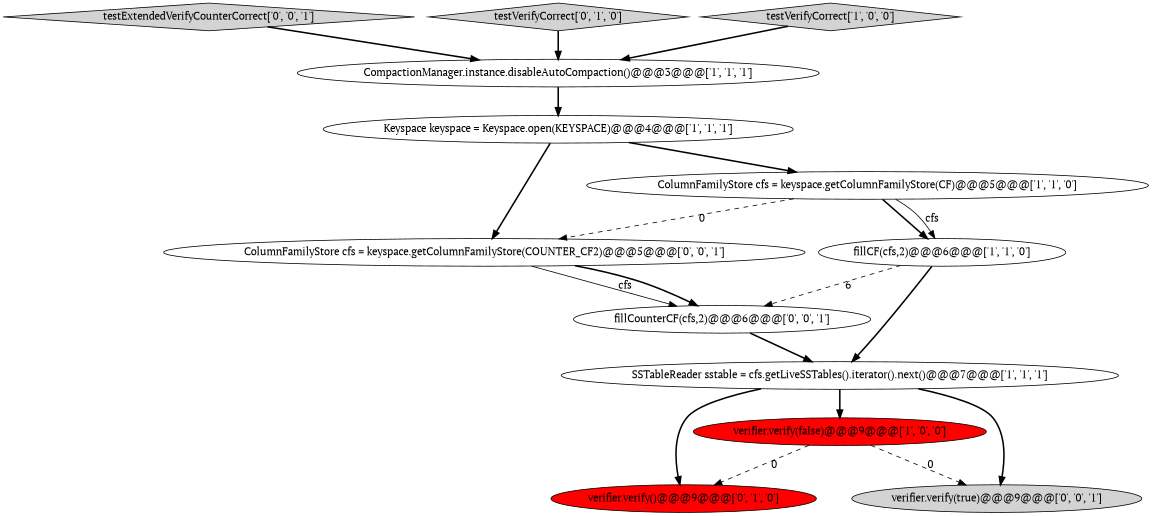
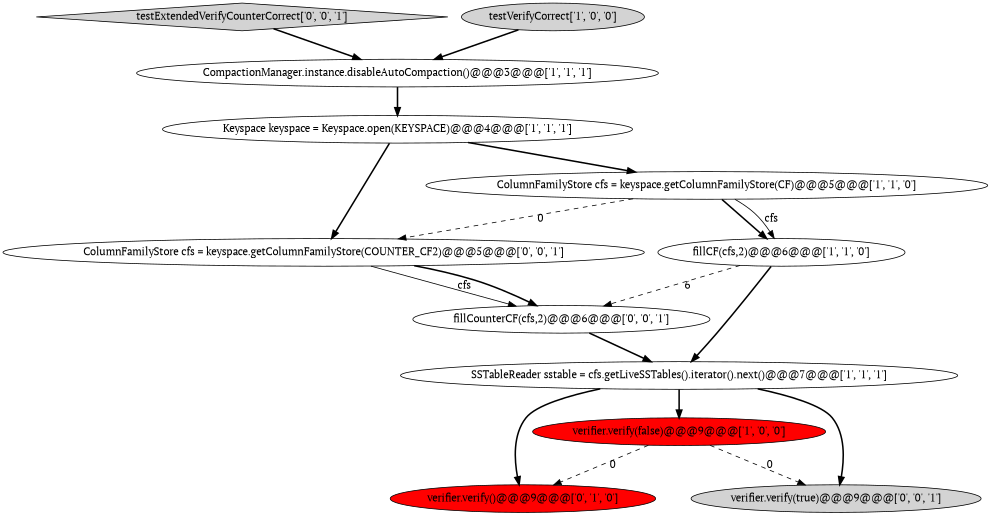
(558, 17) -> none
(831, 17) -> (553, 17)
